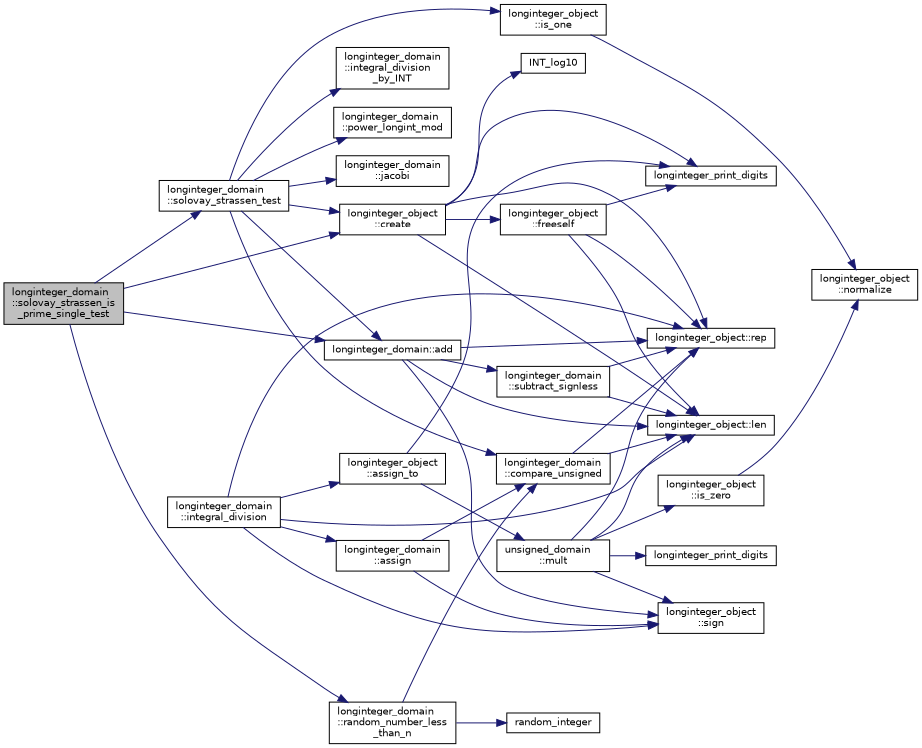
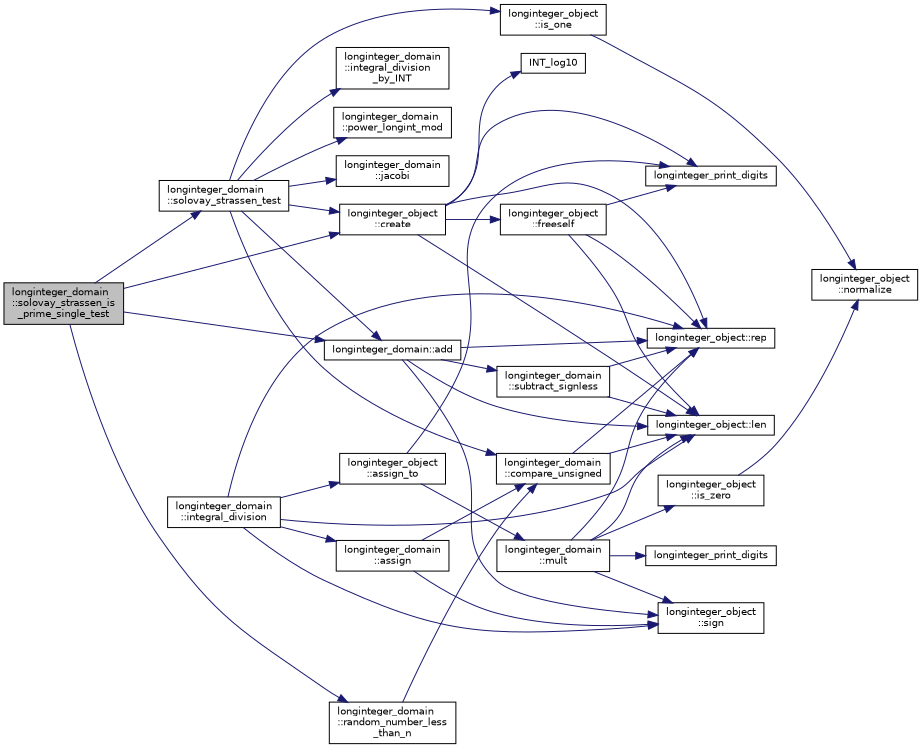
(553, 556) -> (553, 556)
(553, 723) -> none
